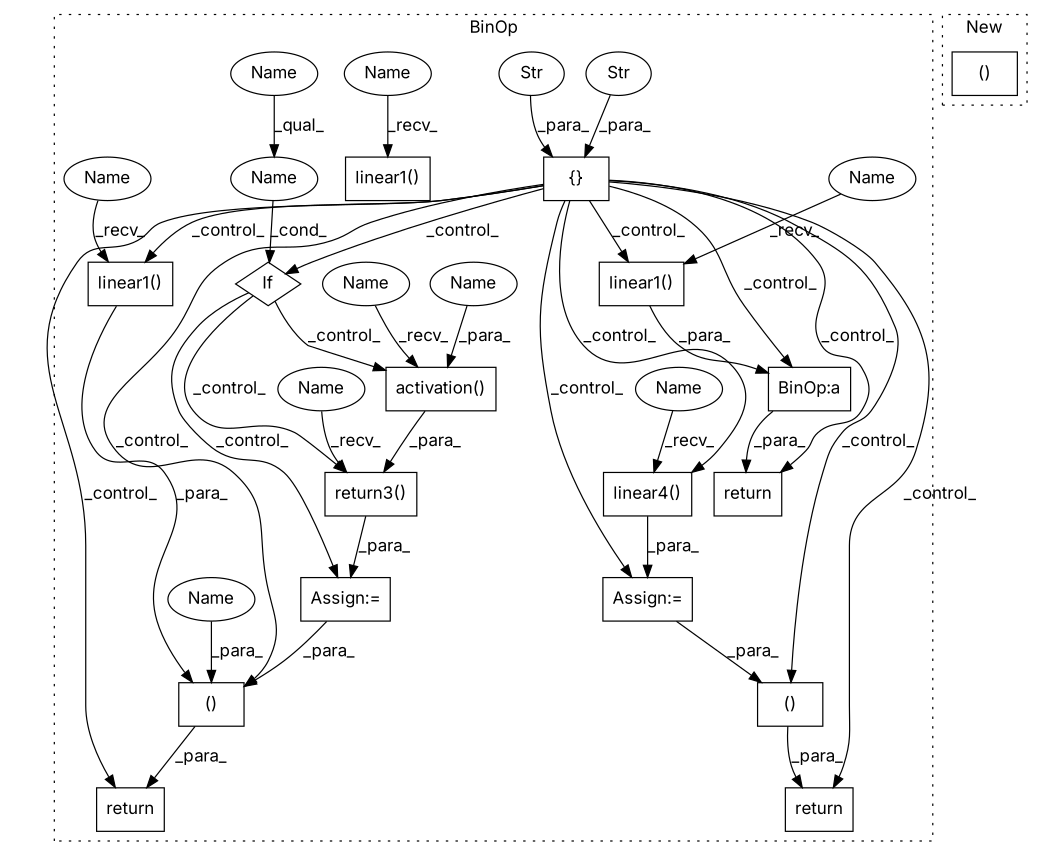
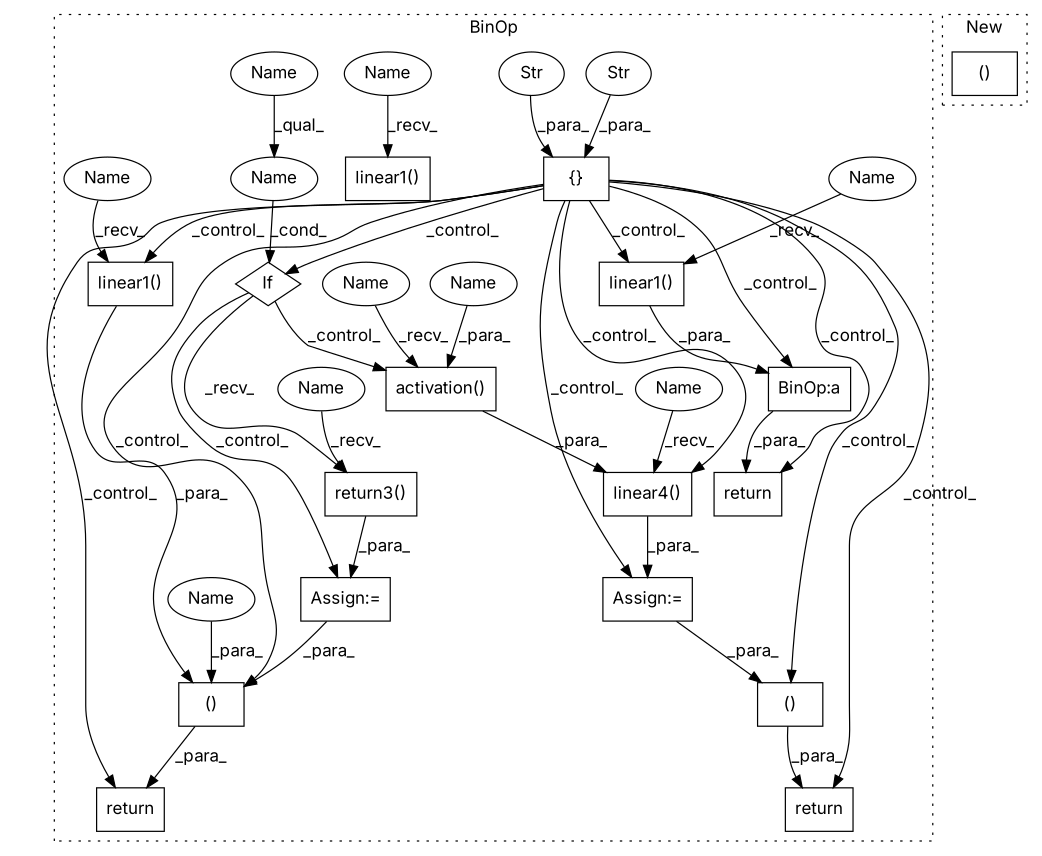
(230, 389) -> (230, 389)
(407, 436) -> (539, 439)
